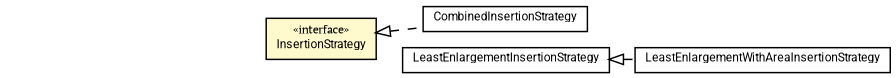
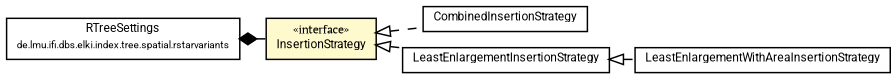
none -> (122, 39)
none -> (396, 47)
